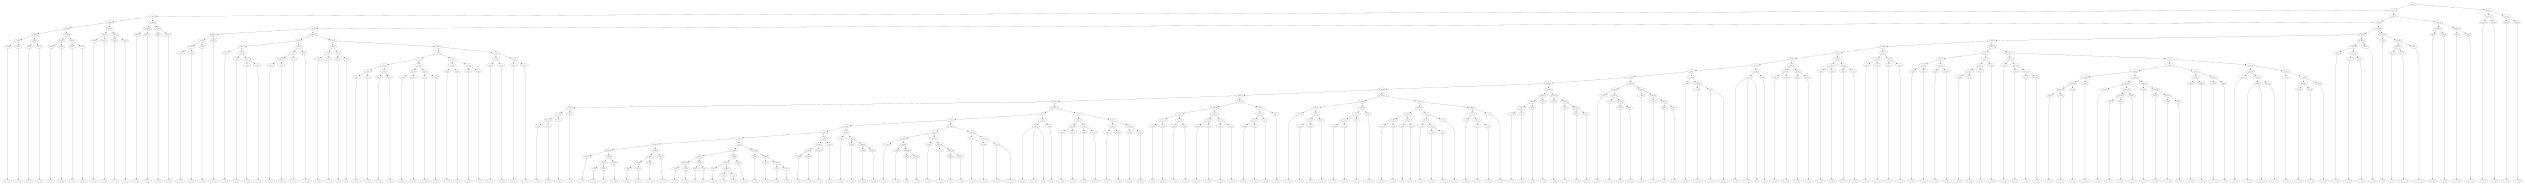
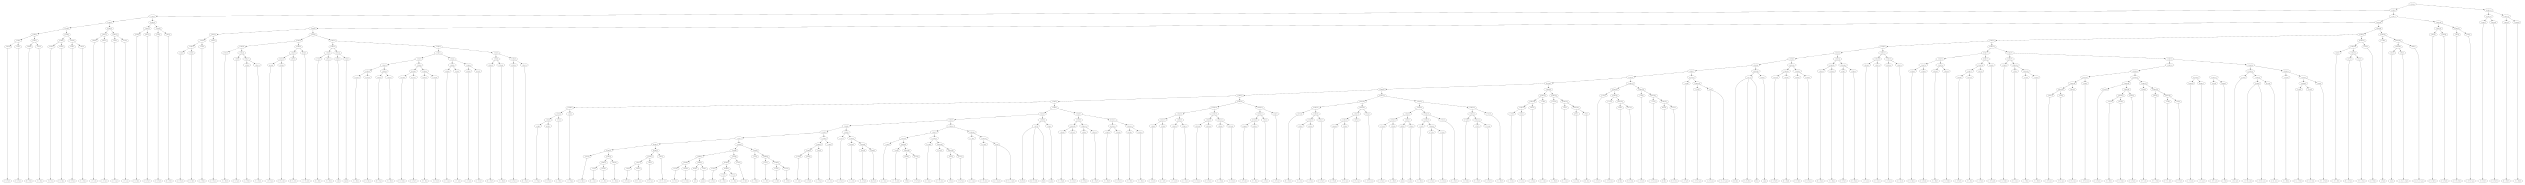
(2196, 71) -> none
